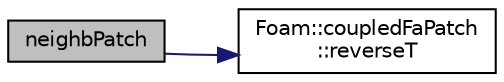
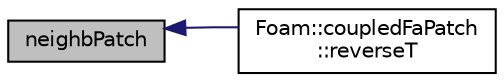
(191, 55) -> (212, 27)
